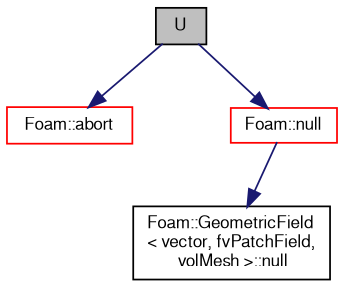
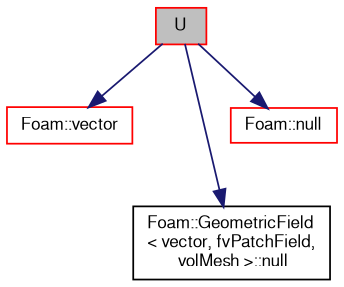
(181, 26) -> (181, 26)
(70, 125) -> (70, 125)
(266, 167) -> (202, 117)
